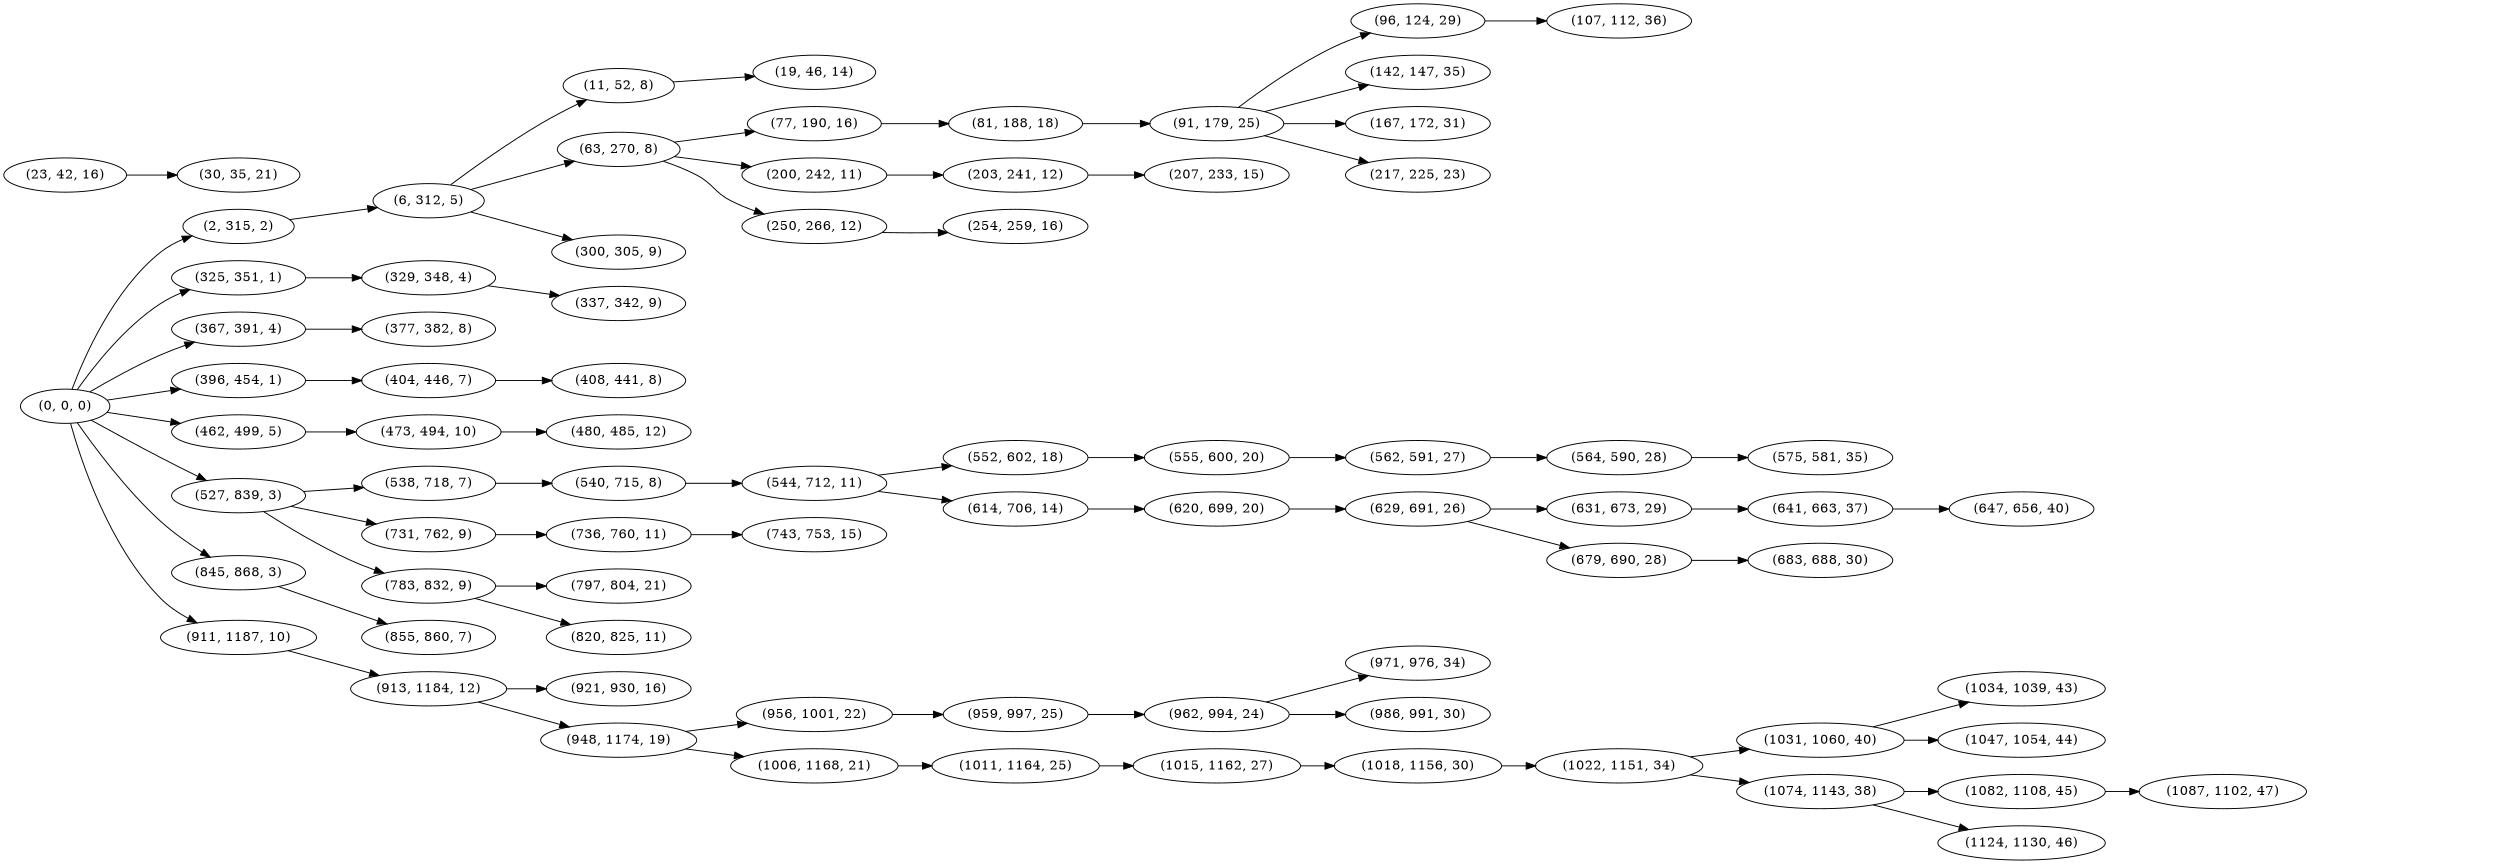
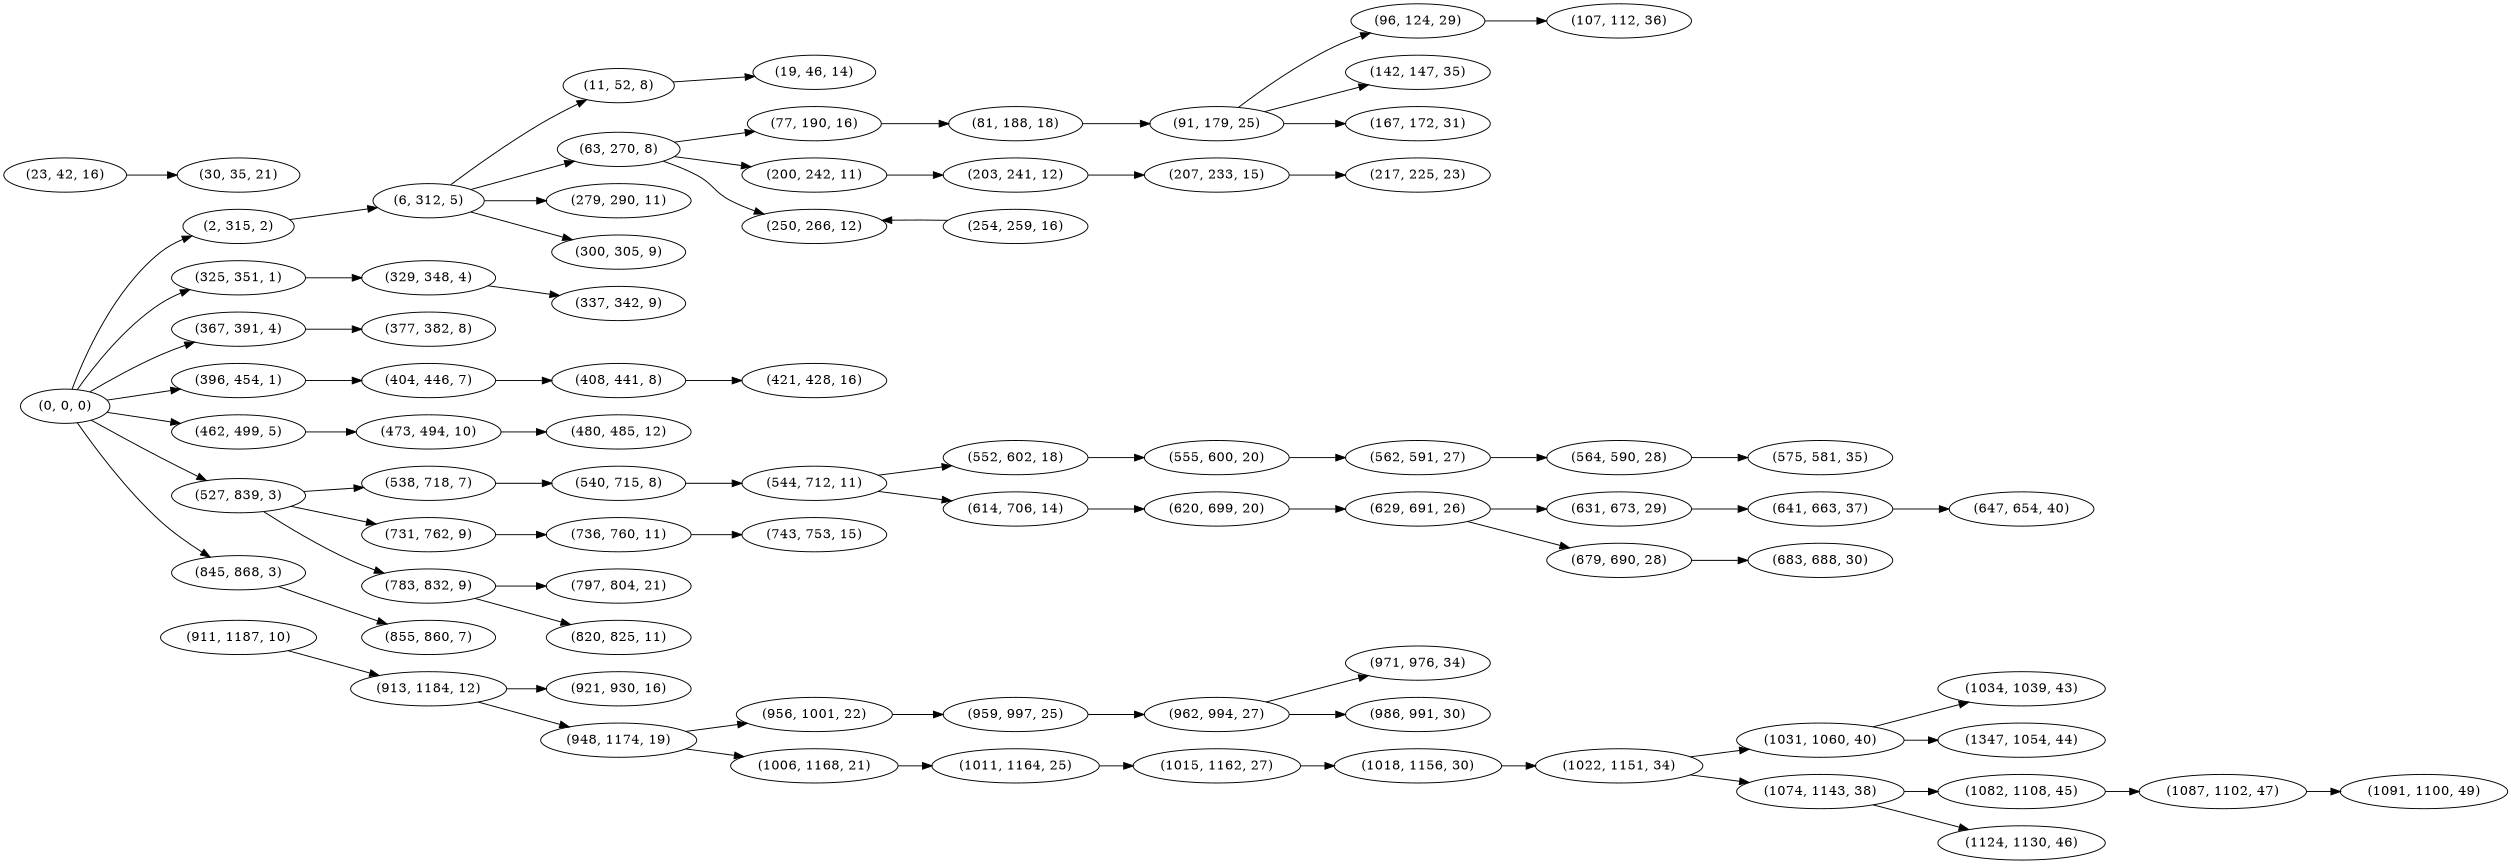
(1312, 148) -> (1312, 175)
none -> (619, 201)
(910, 233) -> (920, 220)
none -> (814, 381)
(2022, 509) -> (2022, 509)
(113, 531) -> none
(1217, 714) -> (1217, 714)
(2022, 740) -> (2022, 740)
none -> (2424, 792)
